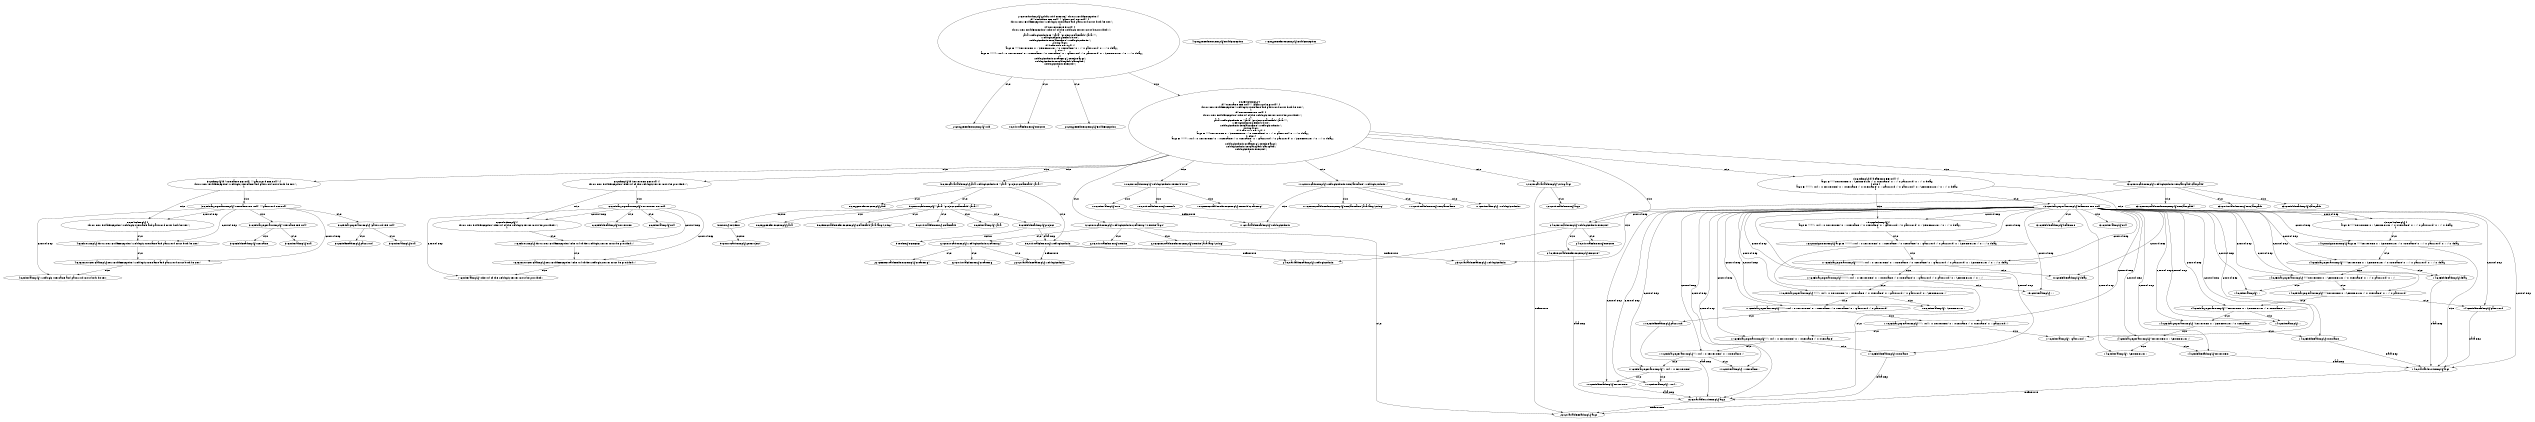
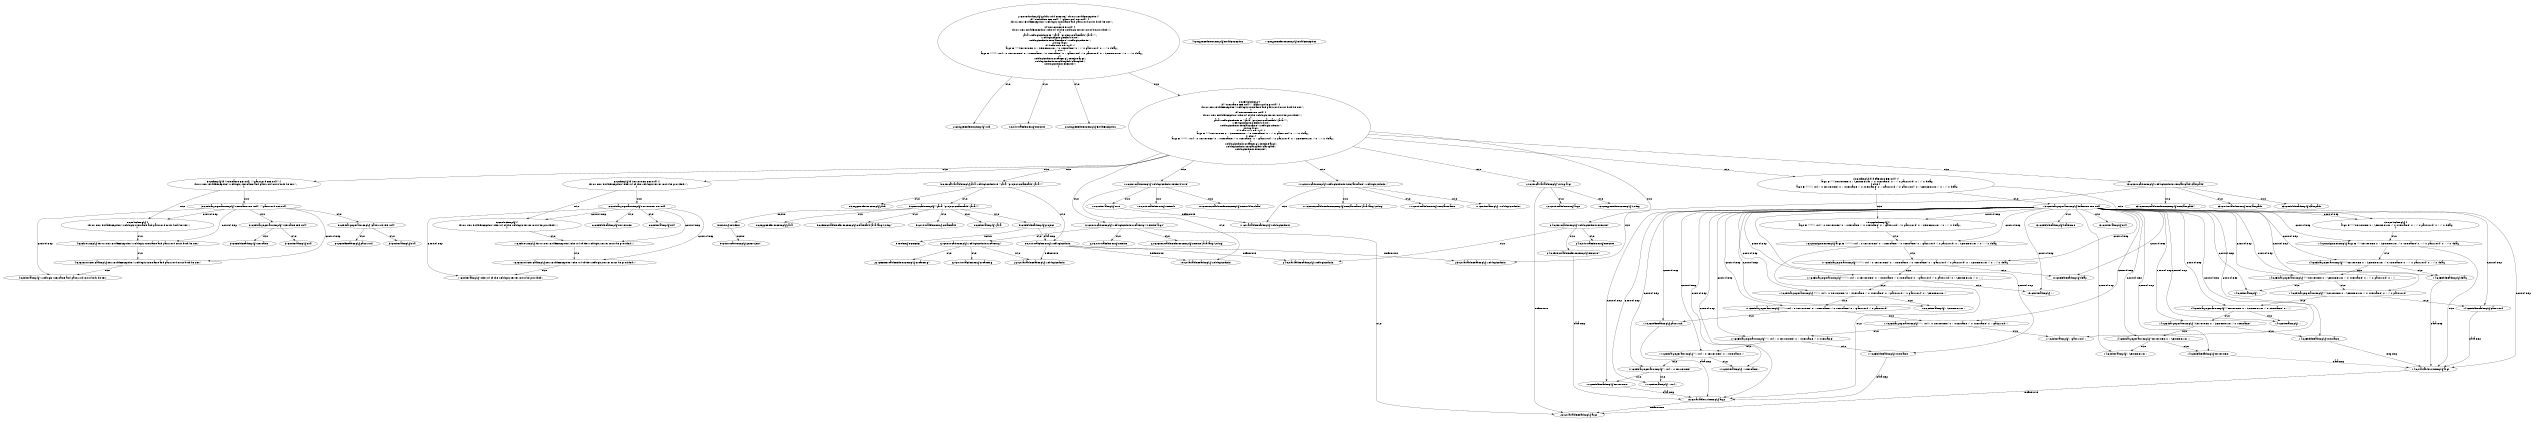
(1230, 206) -> (1230, 206)
none -> (1619, 206)
(1825, 209) -> (1799, 210)
none -> (1206, 263)
(2392, 354) -> (2392, 354)
